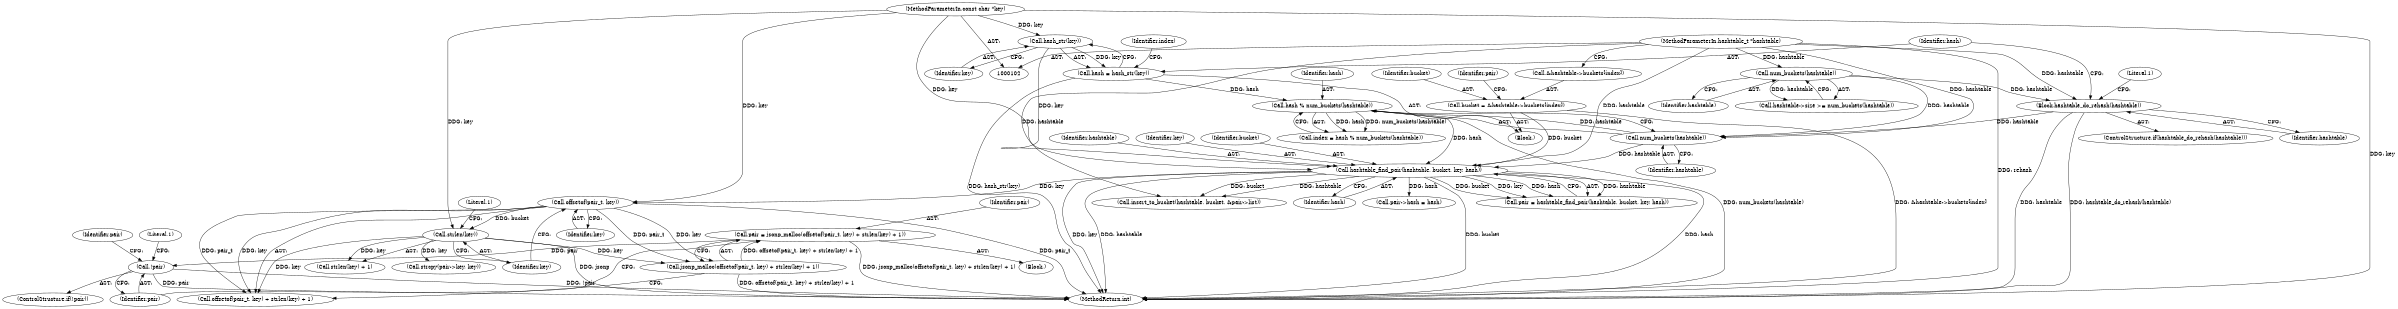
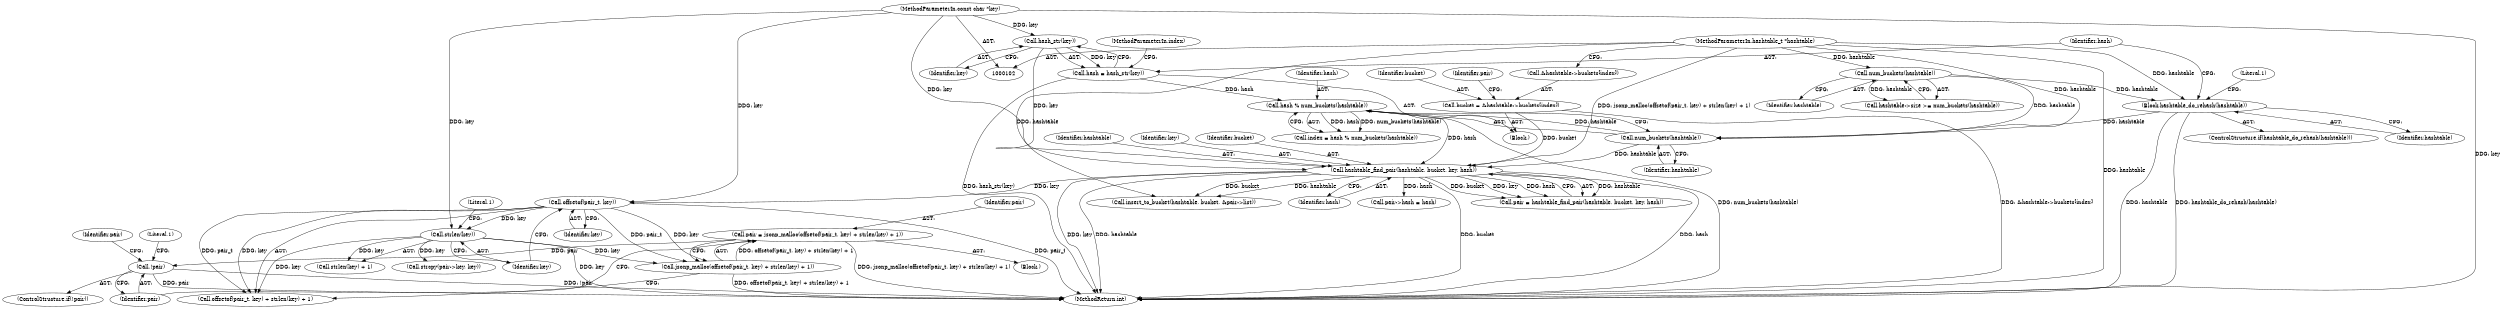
(1154, 42) -> (1148, 42)
(1624, 106) -> (1674, 106)
(2015, 171) -> (2125, 171)
(512, 219) -> (514, 219)
(595, 267) -> (592, 267)
